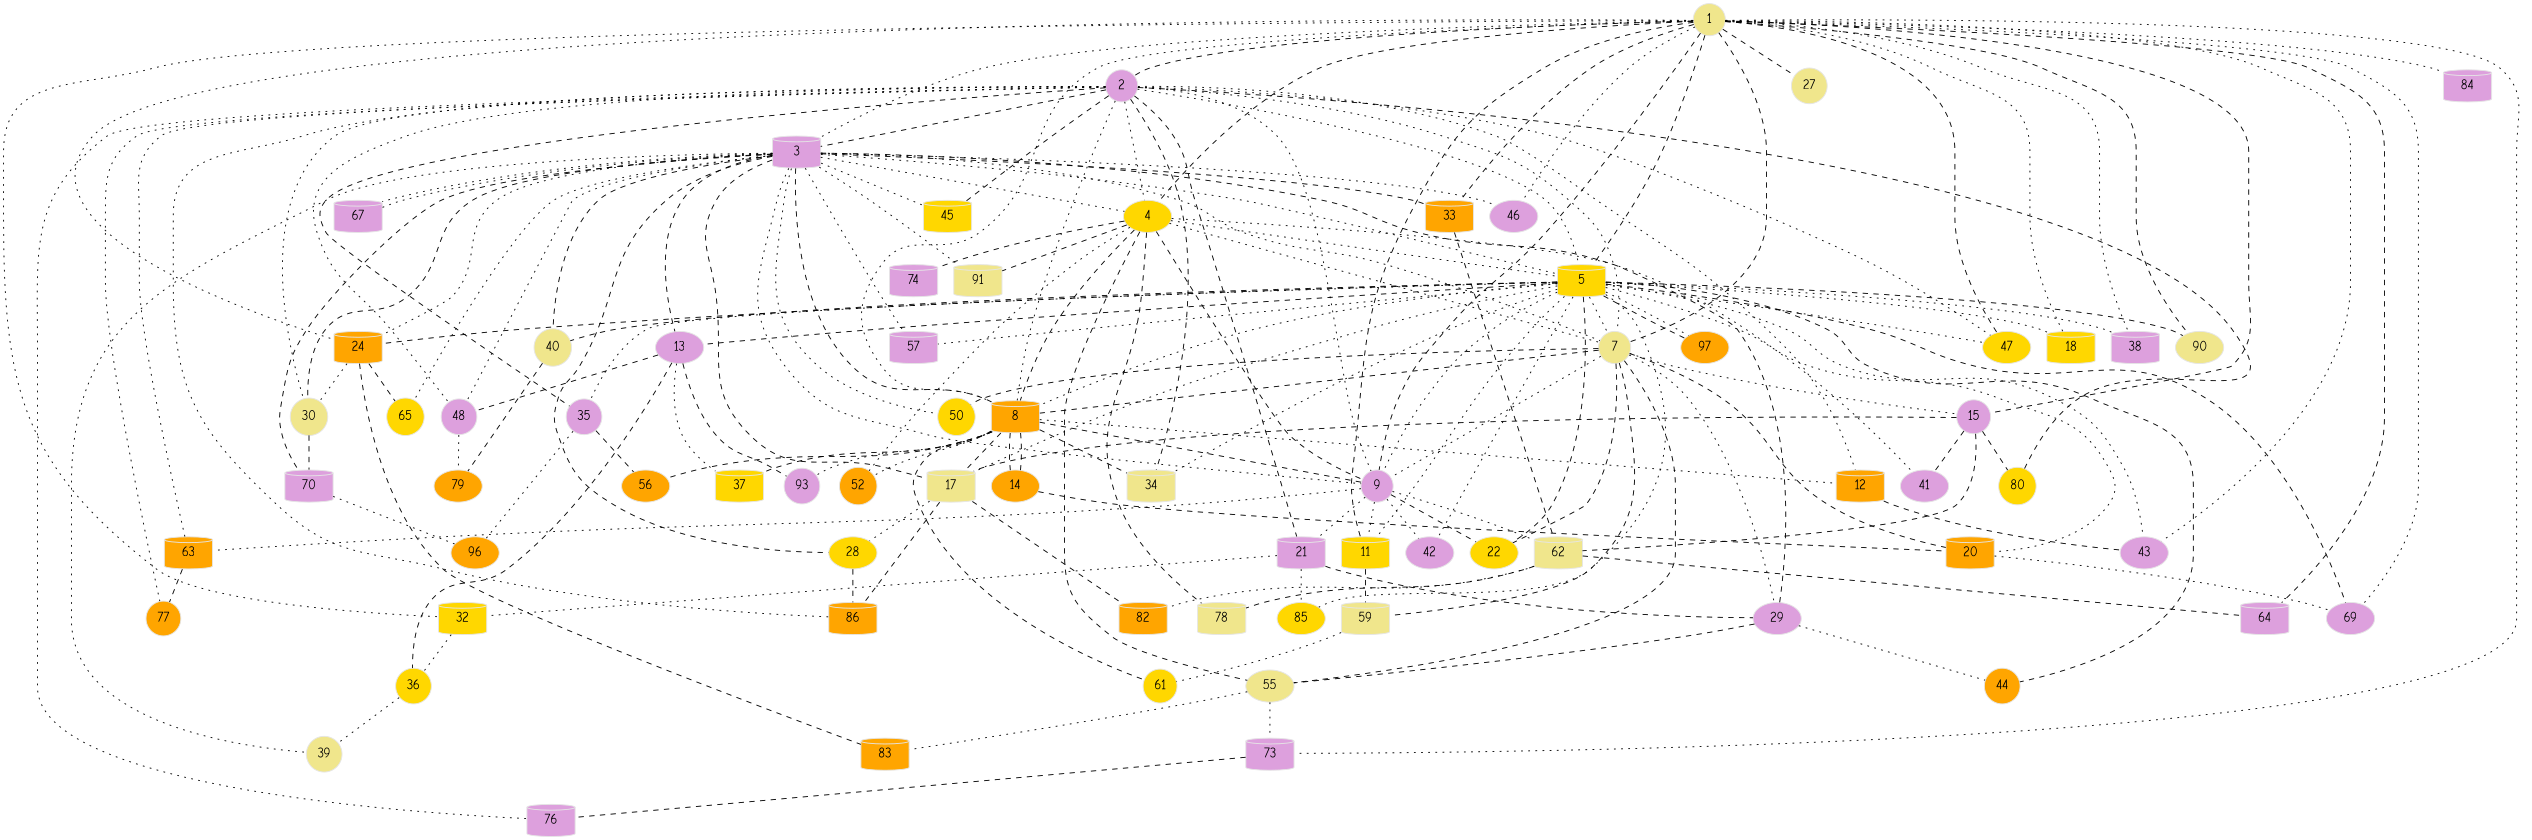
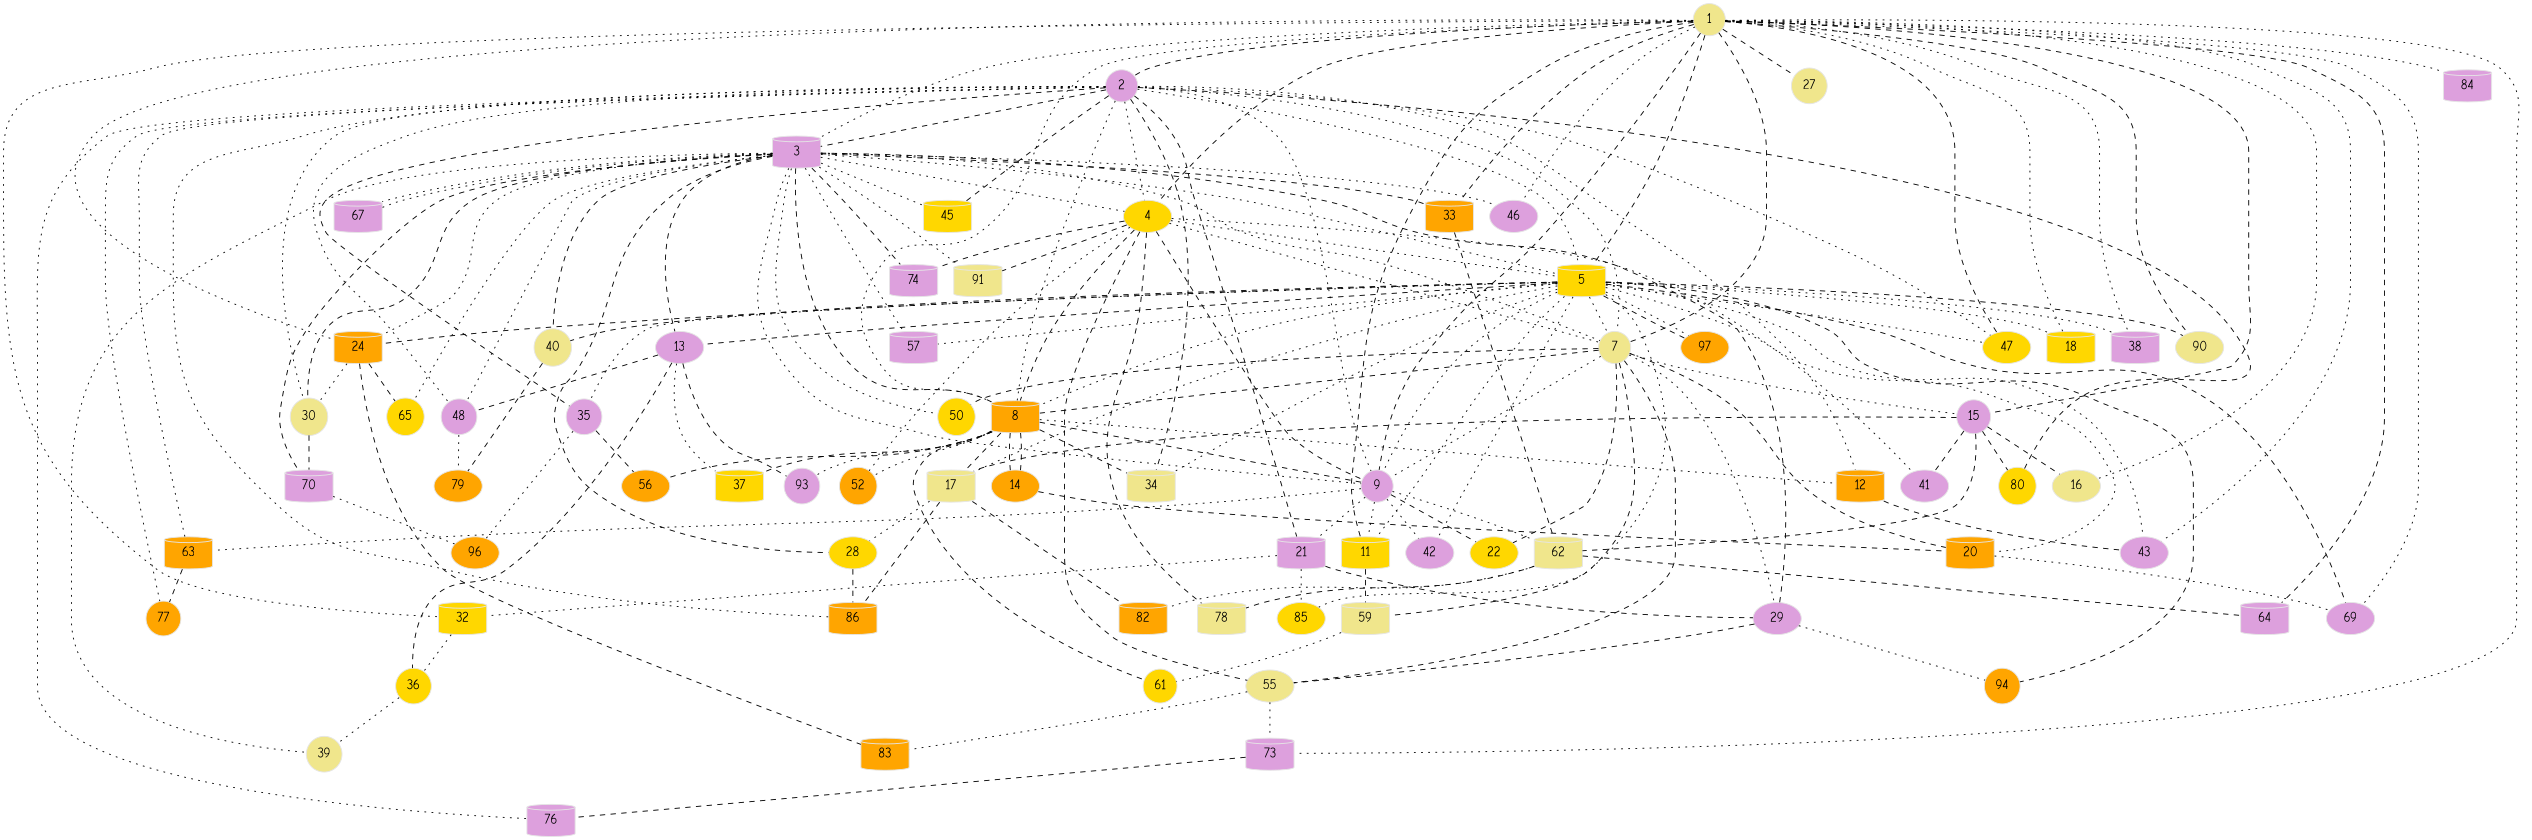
(720, 379) -> (857, 215)
(1577, 430) -> none
none -> (2076, 486)
(2002, 686) -> (2002, 686)
